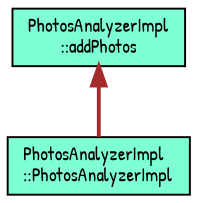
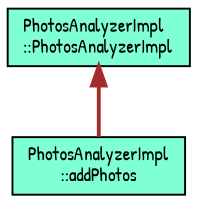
(99, 112) -> (99, 112)
